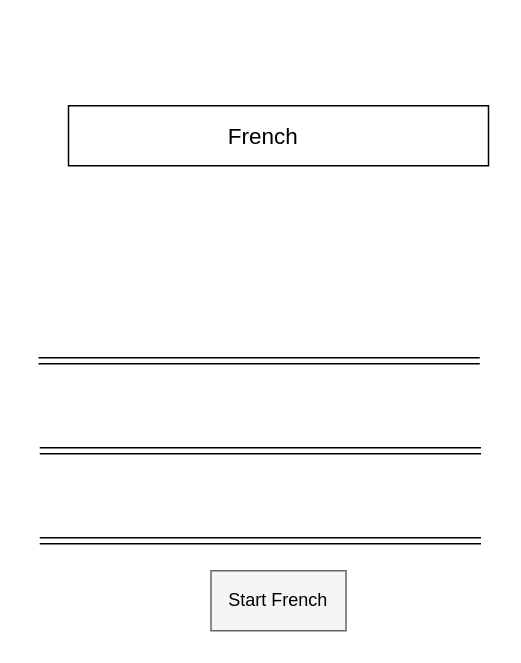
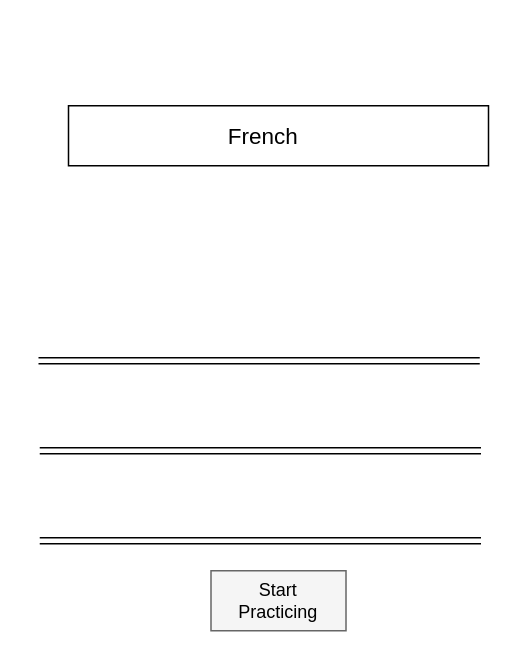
(278, 601) -> (278, 601)
